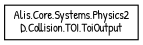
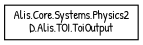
(71, 22) -> (71, 22)
